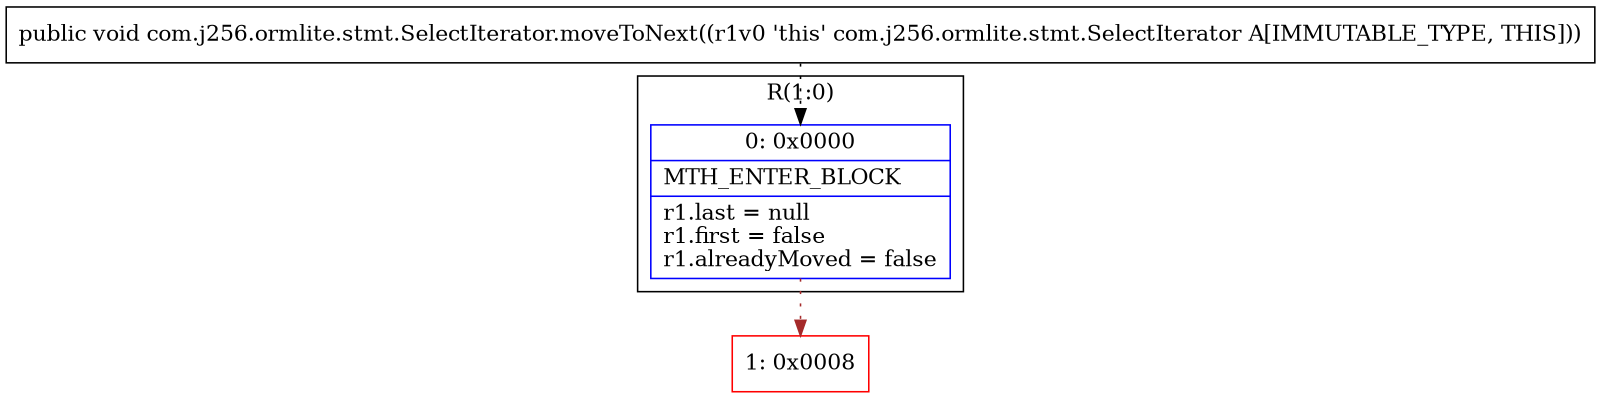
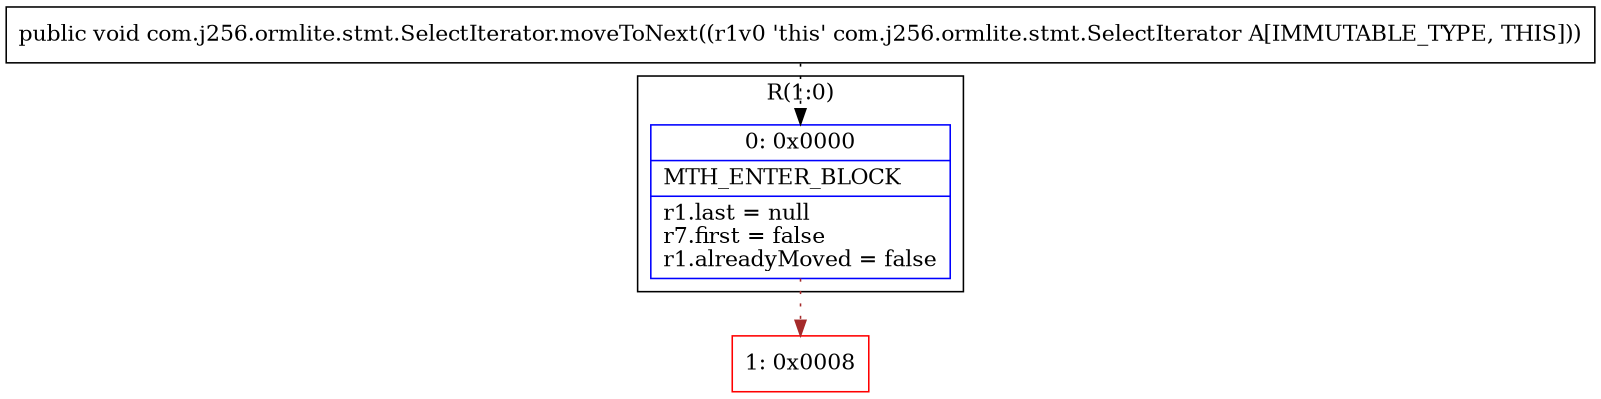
(745, 237) -> (745, 237)
